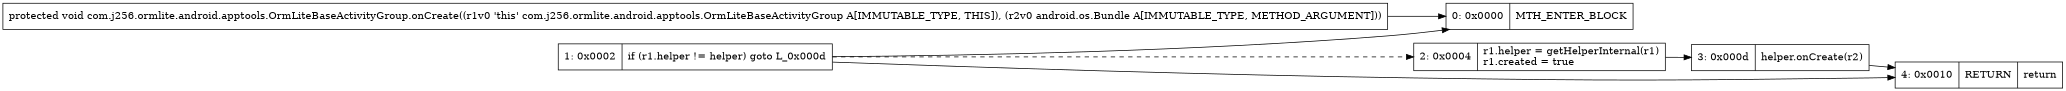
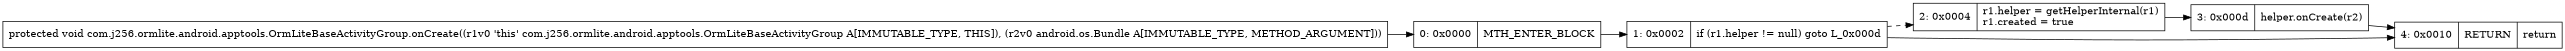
(1138, 50) -> (1610, 34)
(727, 57) -> (1789, 34)
